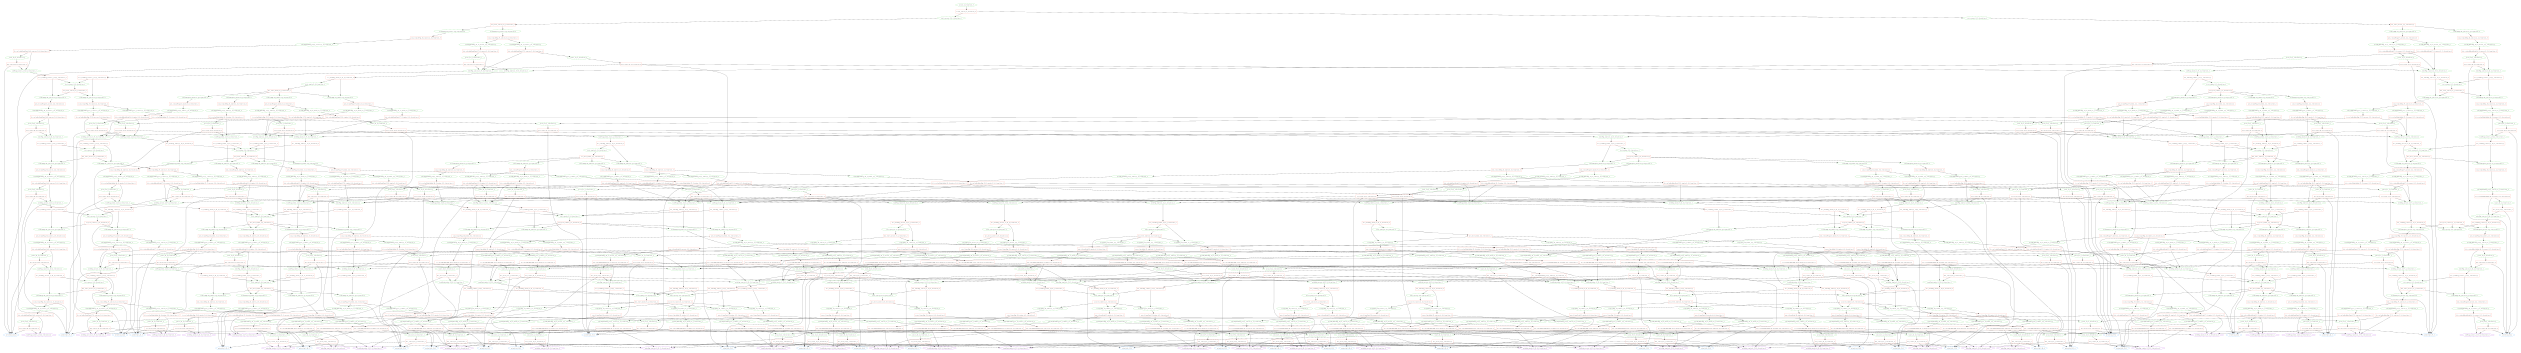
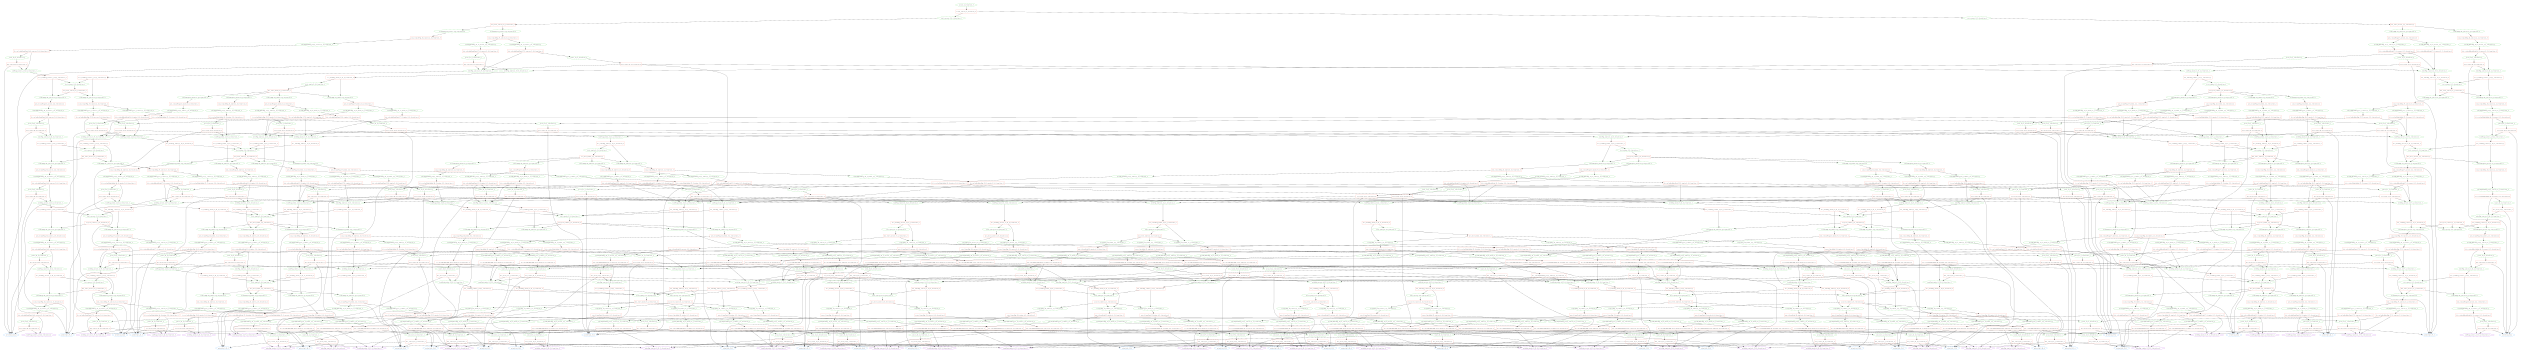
(502, 235) -> (503, 246)
(1113, 238) -> (1103, 246)
